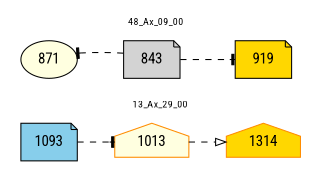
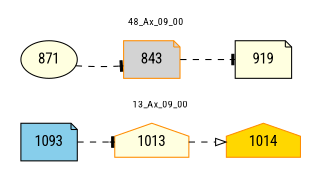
(102, 52) -> (97, 67)
(152, 60) -> (152, 60)
(263, 60) -> (263, 60)
(161, 105) -> (161, 105)
(263, 142) -> (263, 142)
